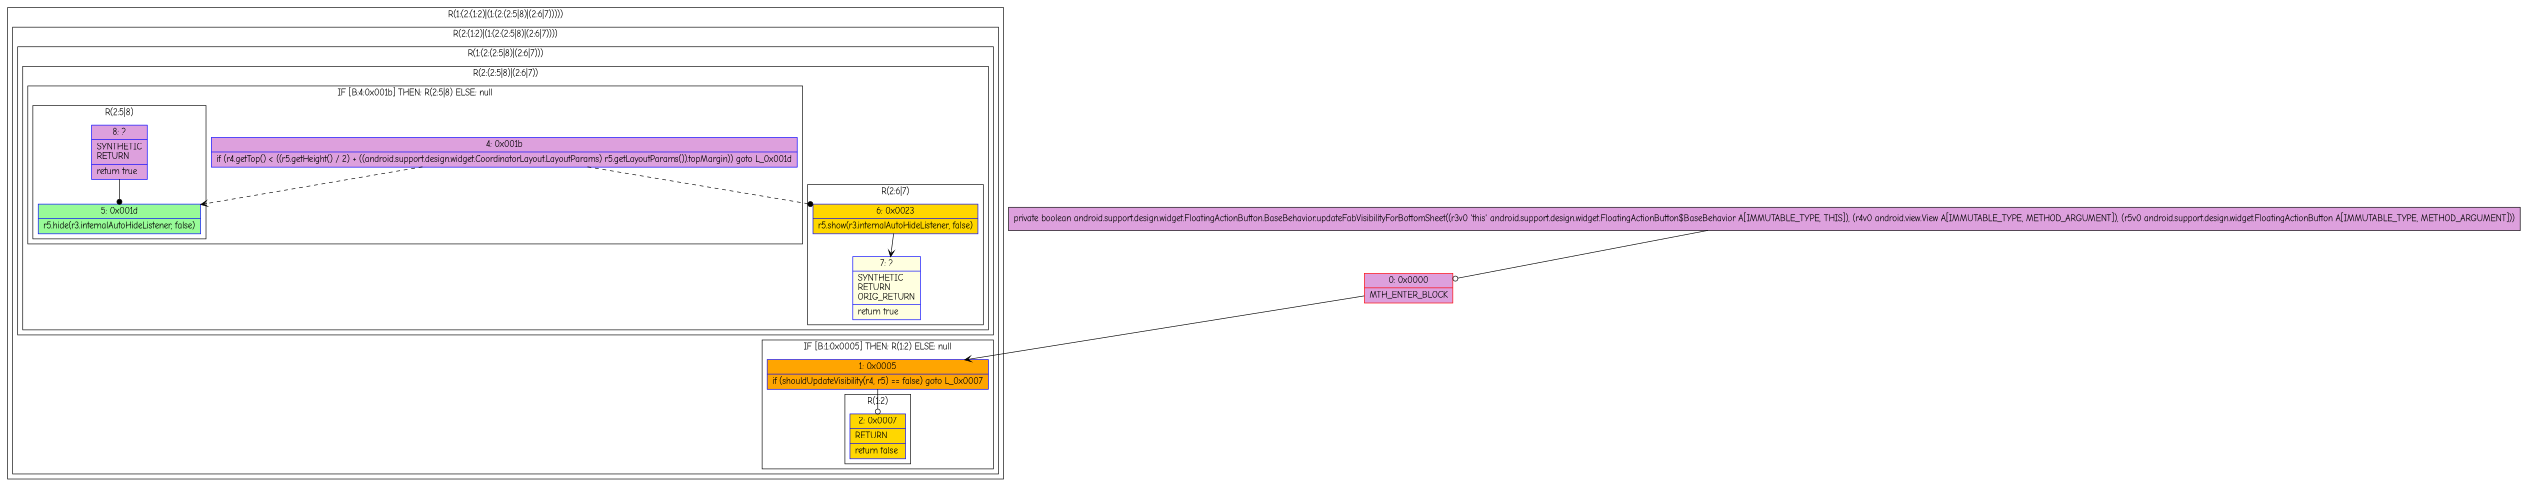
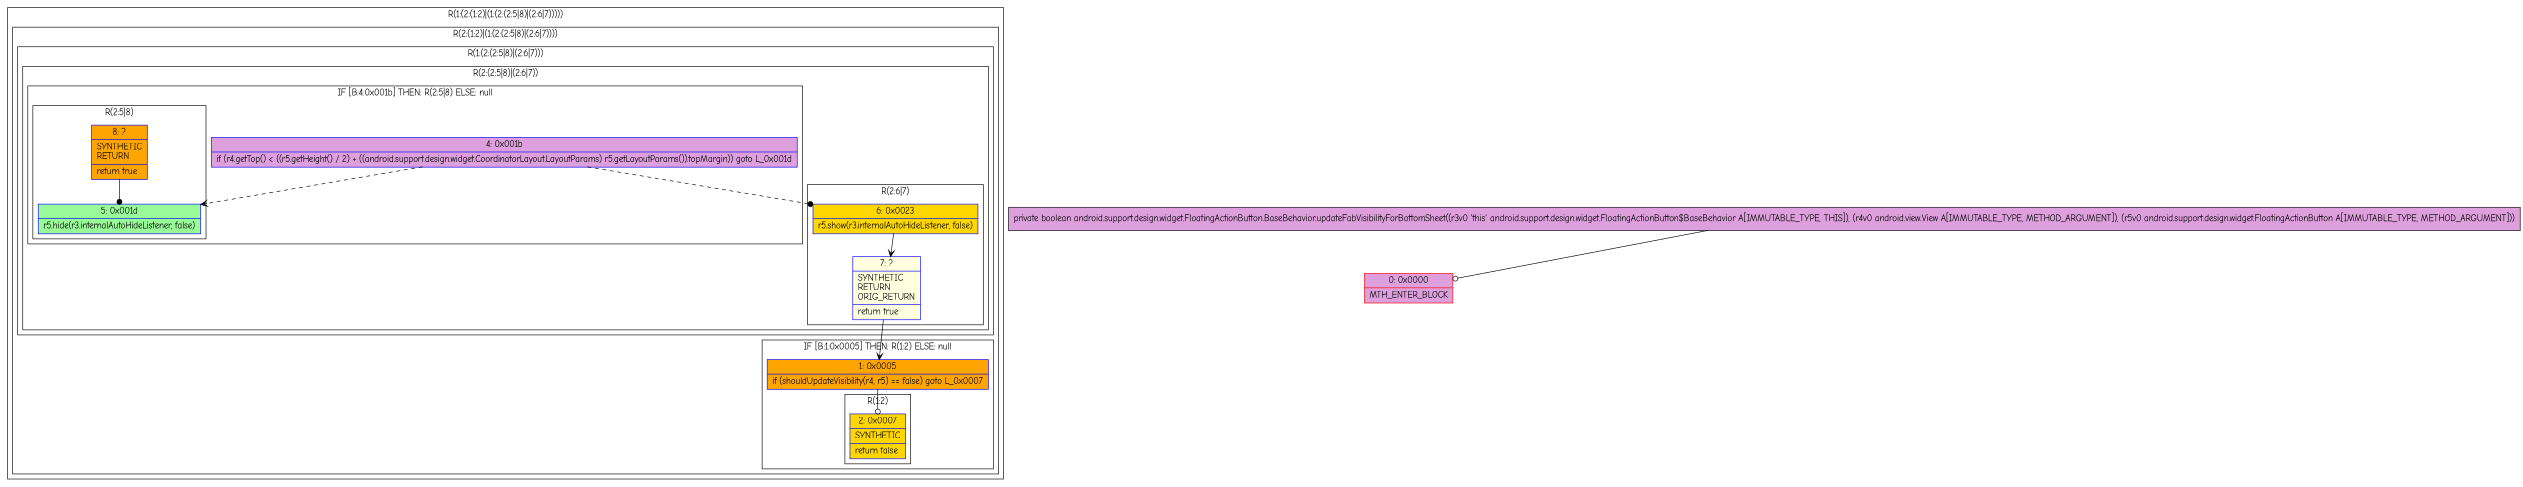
(119, 152) -> (119, 152)
(1168, 327) -> (881, 344)
(871, 436) -> (878, 436)
